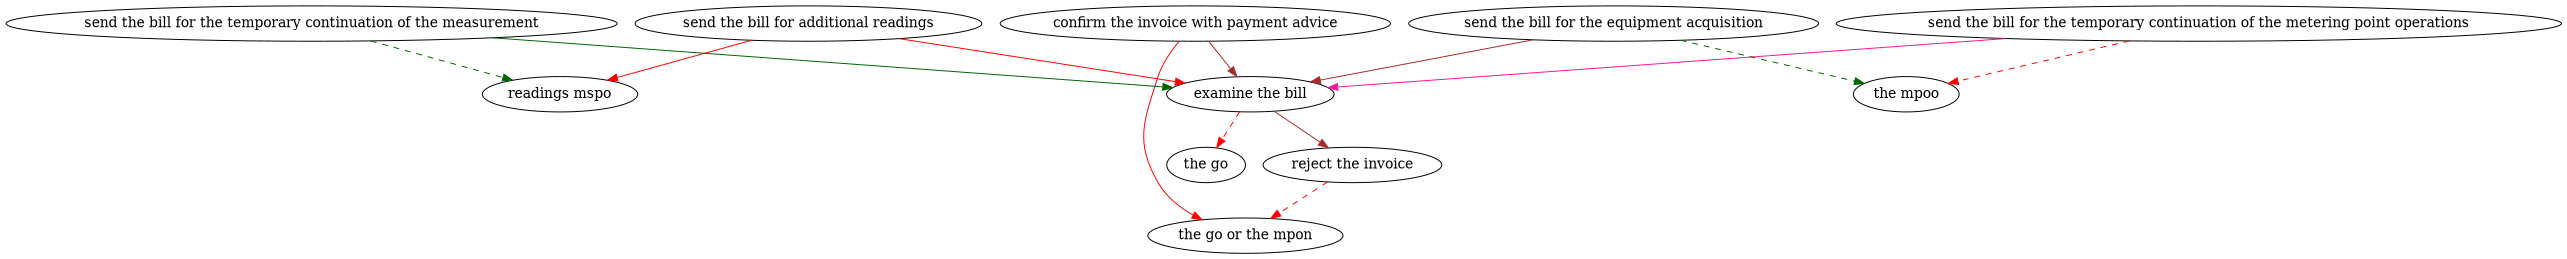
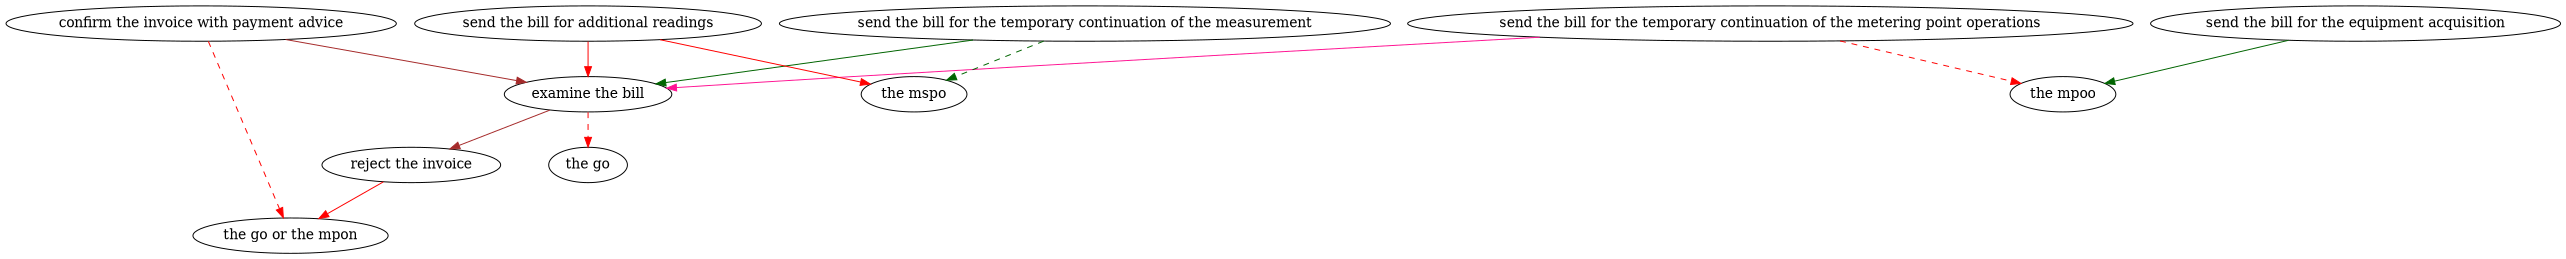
(1426, 60) -> none
(1772, 62) -> (2201, 61)
(560, 94) -> (914, 94)
(1144, 133) -> (244, 125)
(1303, 198) -> (355, 198)
